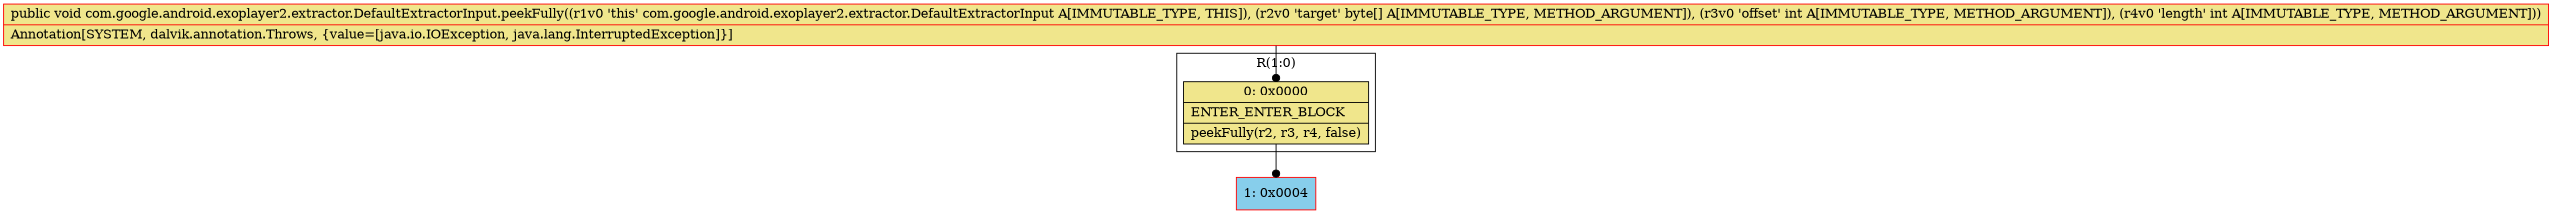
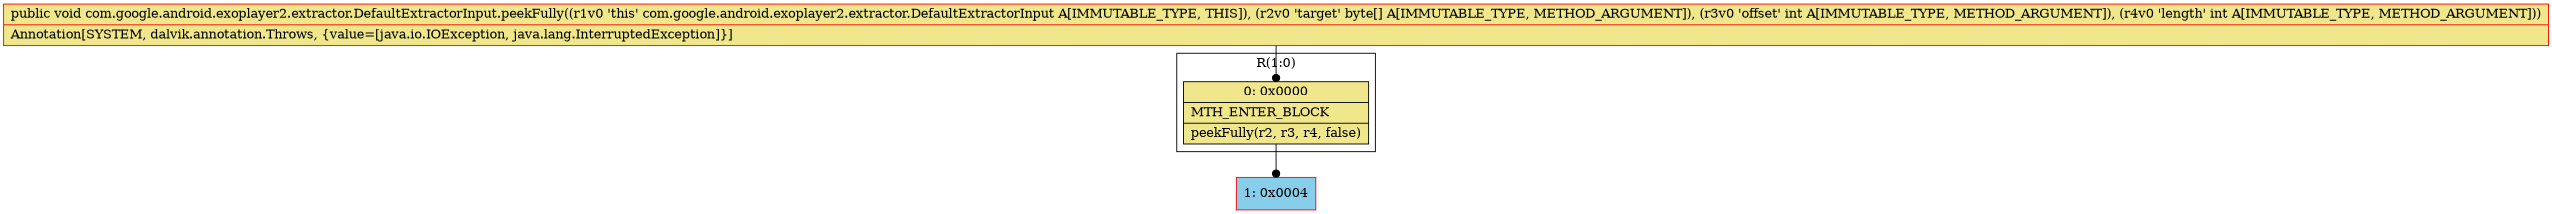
(1268, 112) -> (1260, 112)
